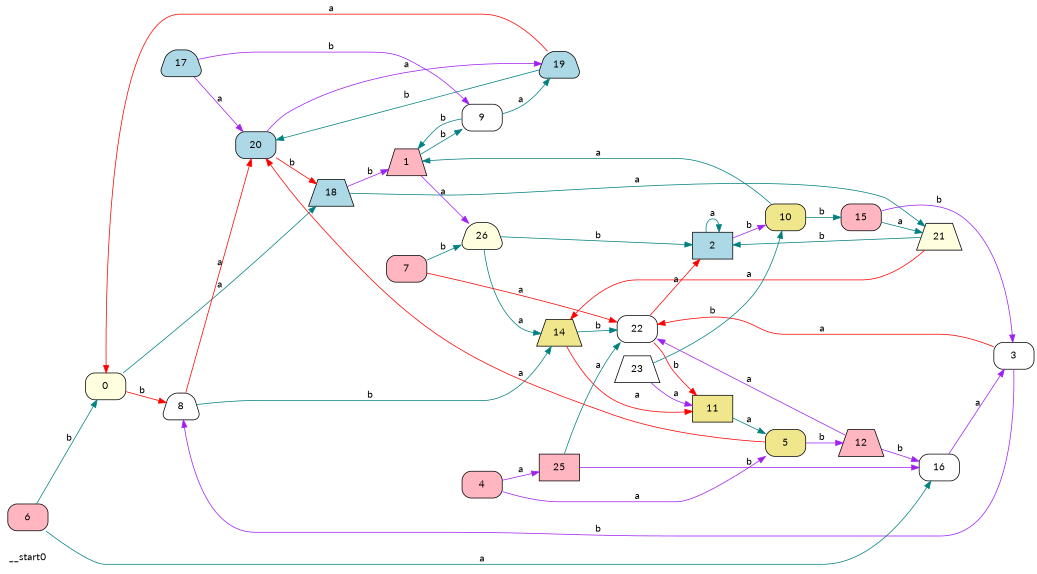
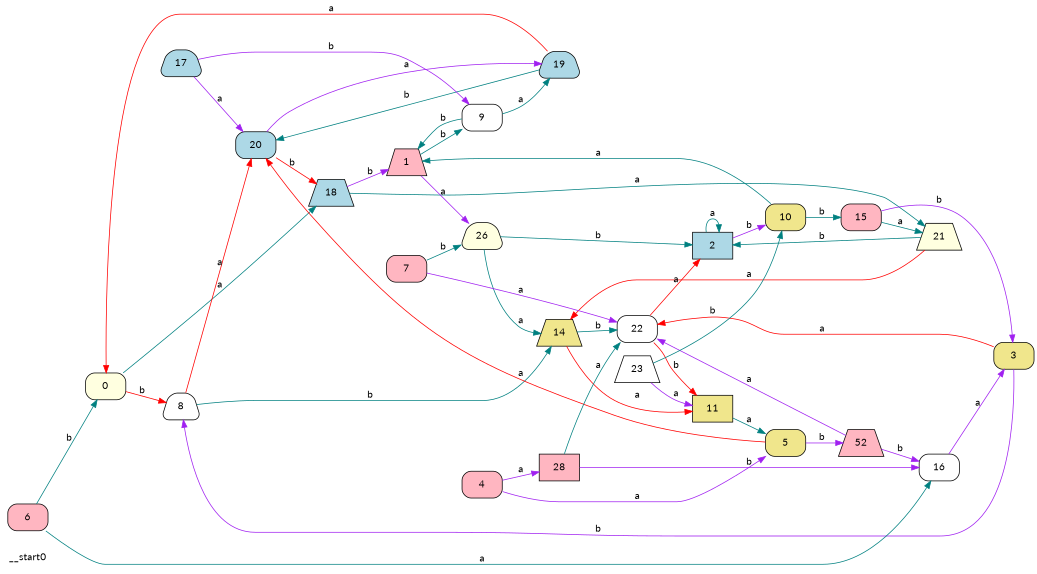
(519, 295) -> (519, 295)
(1014, 356) -> (1014, 356)
(861, 443) -> (861, 443)
(559, 468) -> (559, 468)
